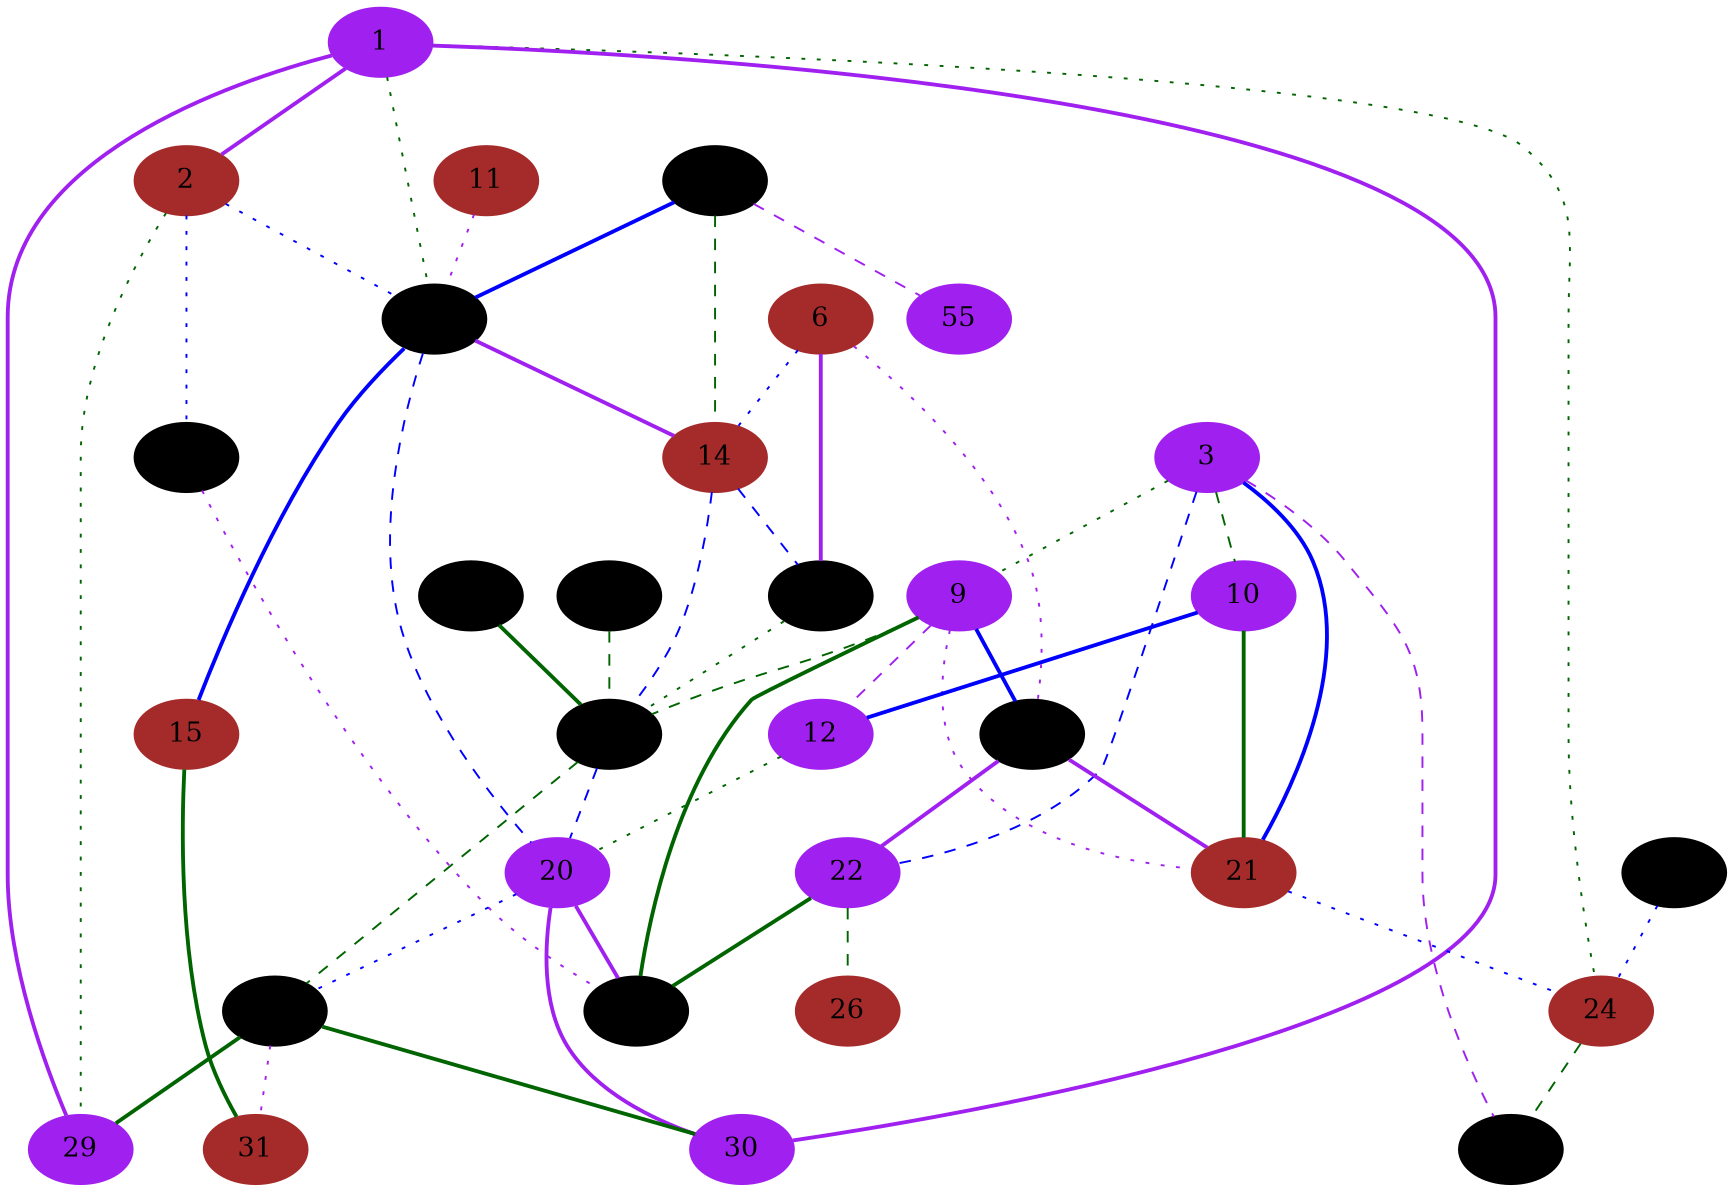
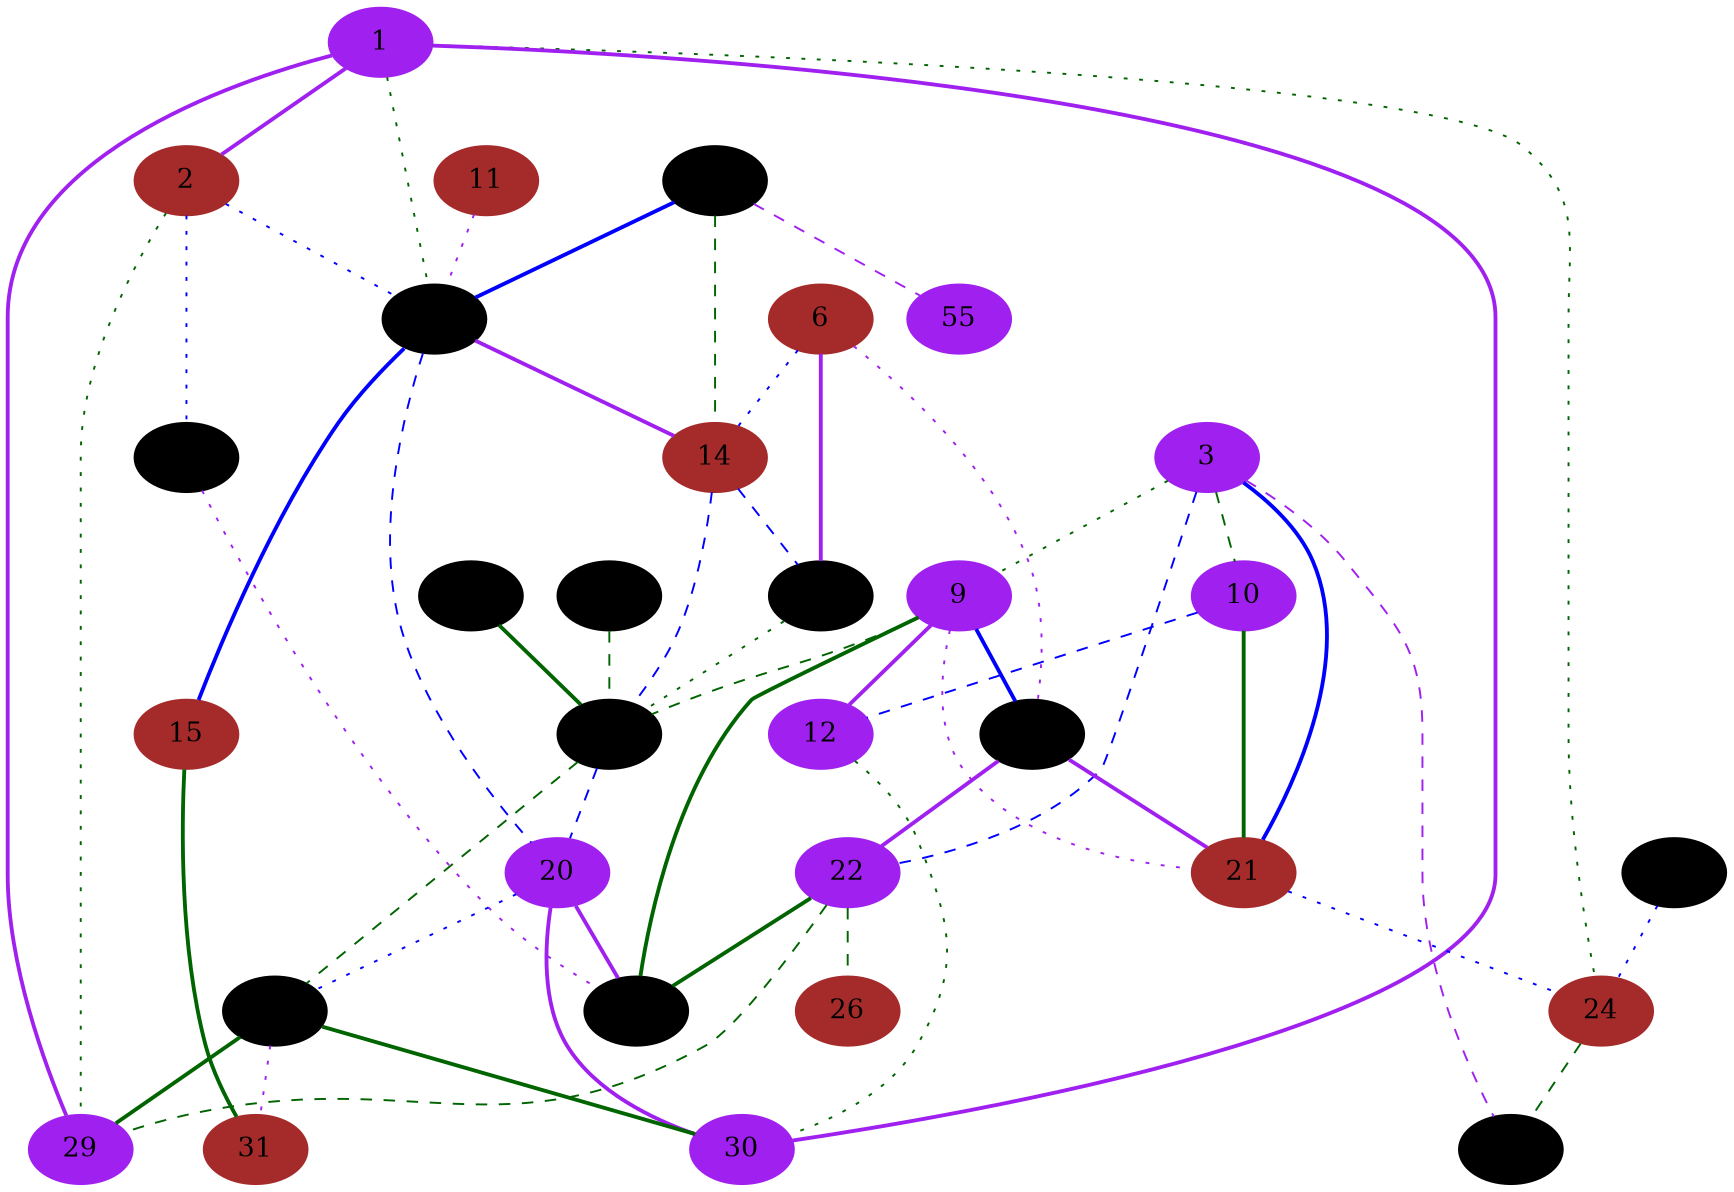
(890, 665) -> (890, 665)
(1024, 668) -> (1024, 668)
(708, 794) -> (945, 972)
none -> (512, 1104)
